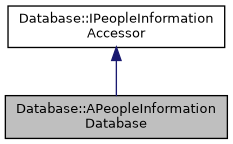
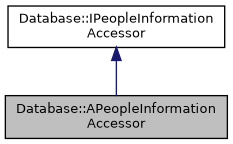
(116, 117) -> (116, 117)
